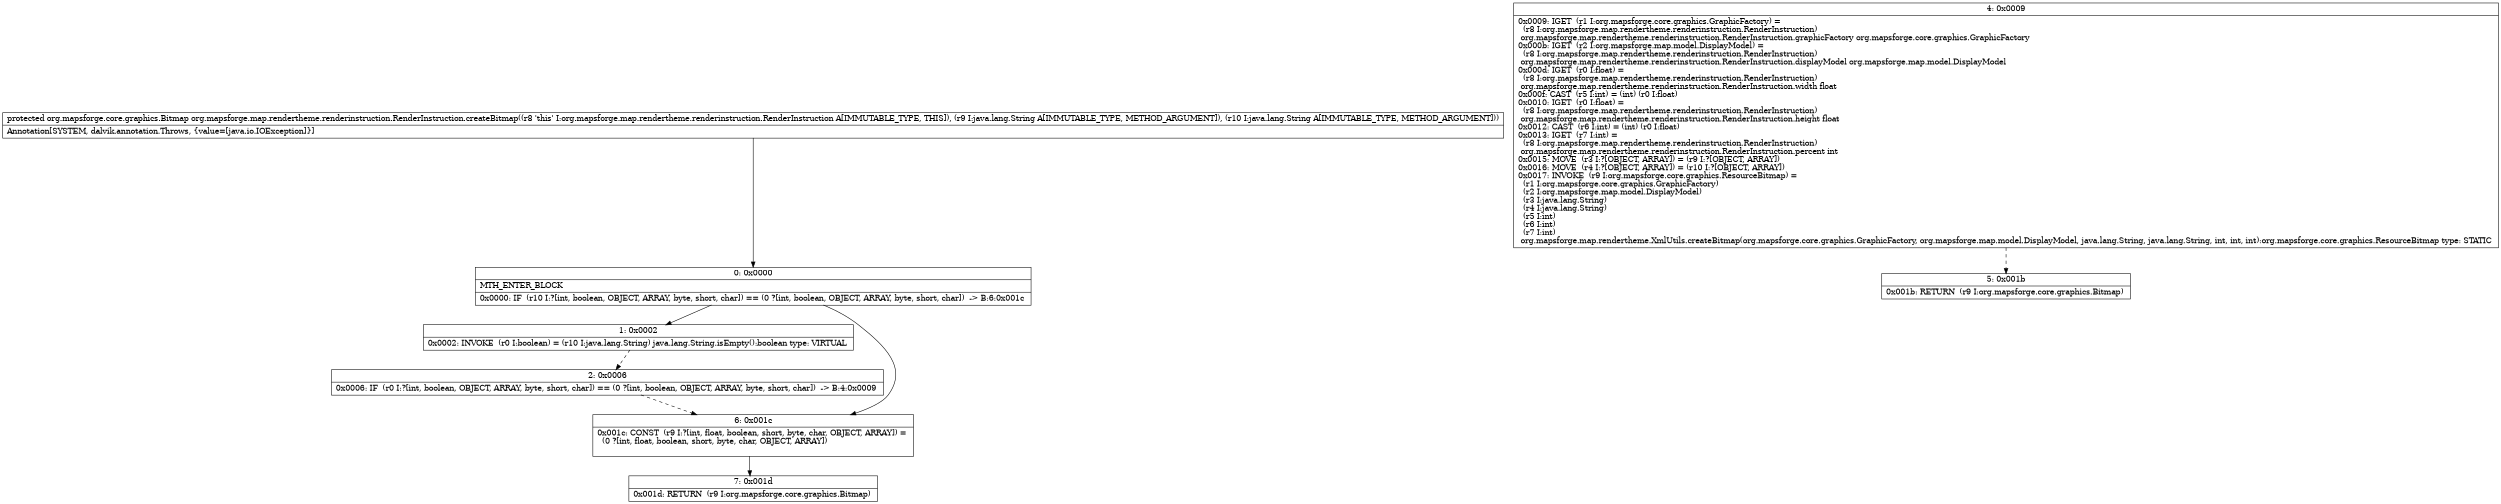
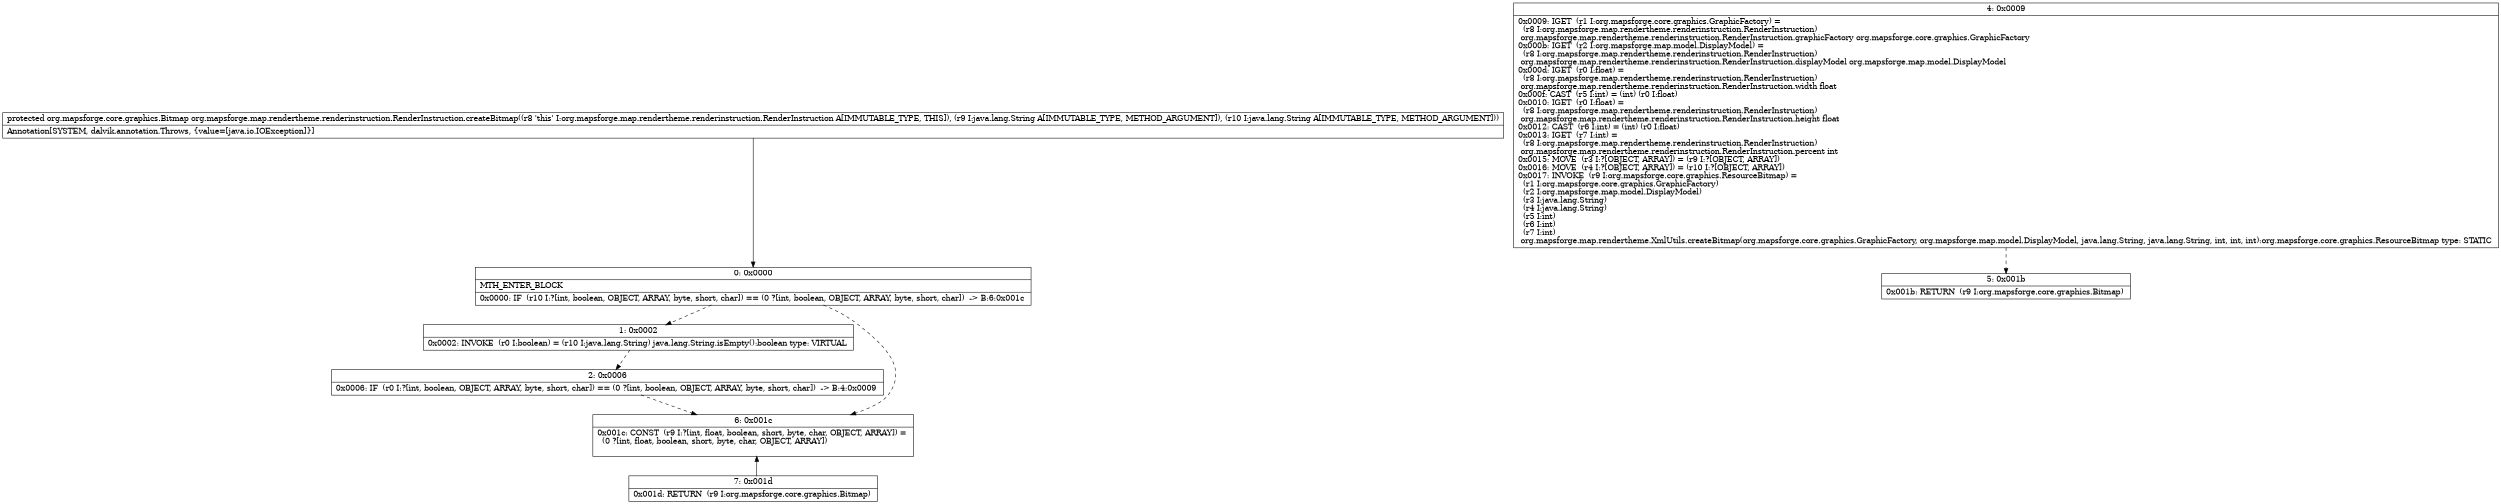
(691, 314) -> (691, 314)
(888, 354) -> (888, 354)
(750, 463) -> (757, 469)
